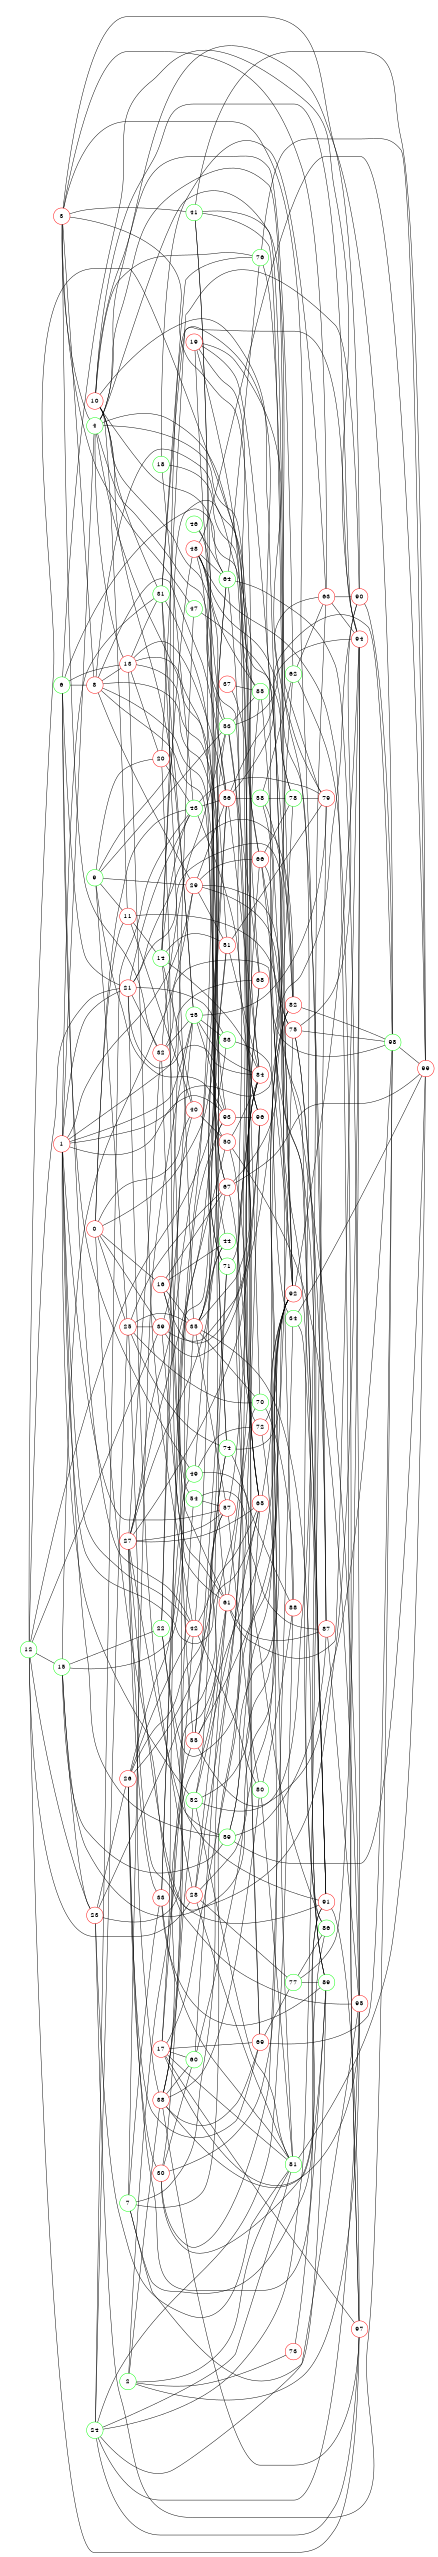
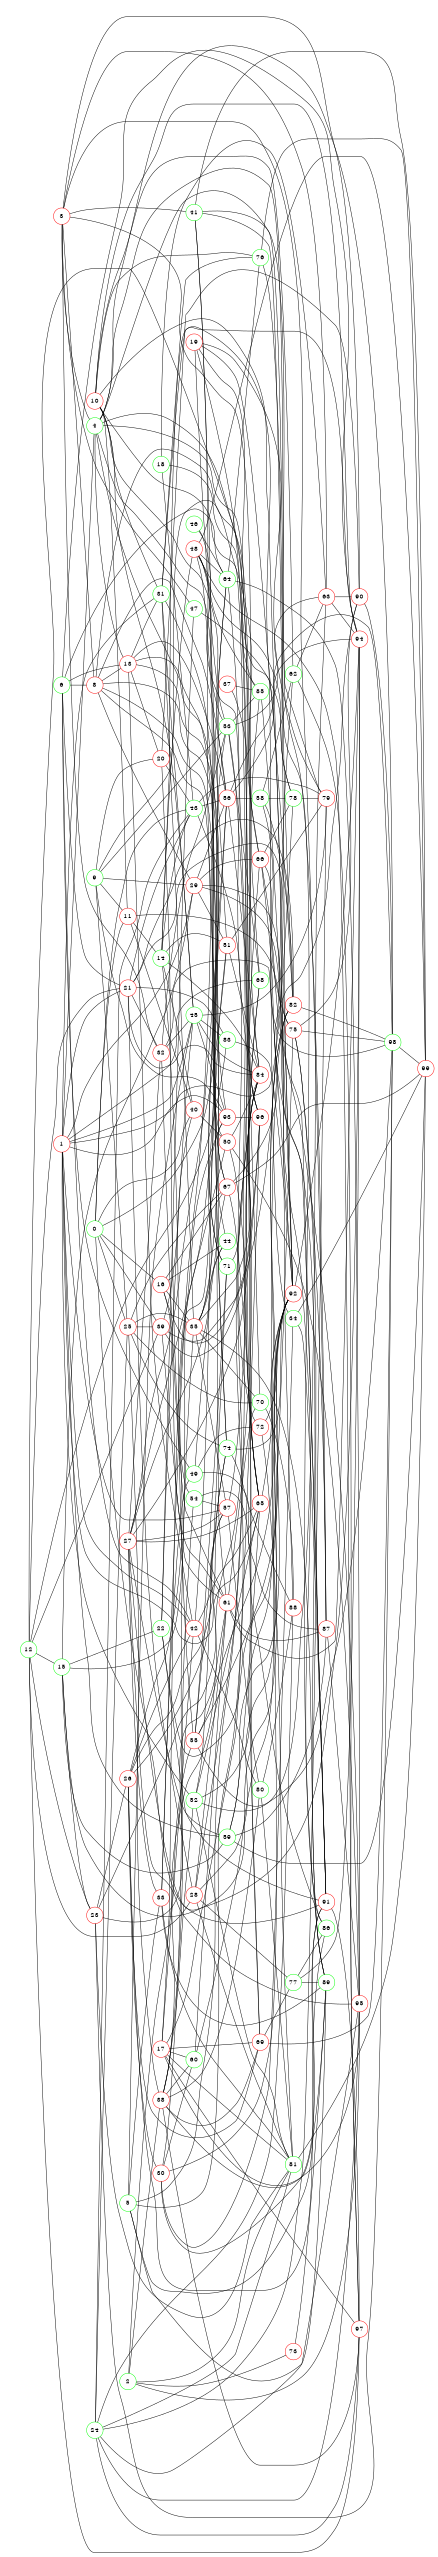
(260, 980) -> (260, 980)
(95, 1229) -> (95, 1229)
(128, 2203) -> (128, 2203)
